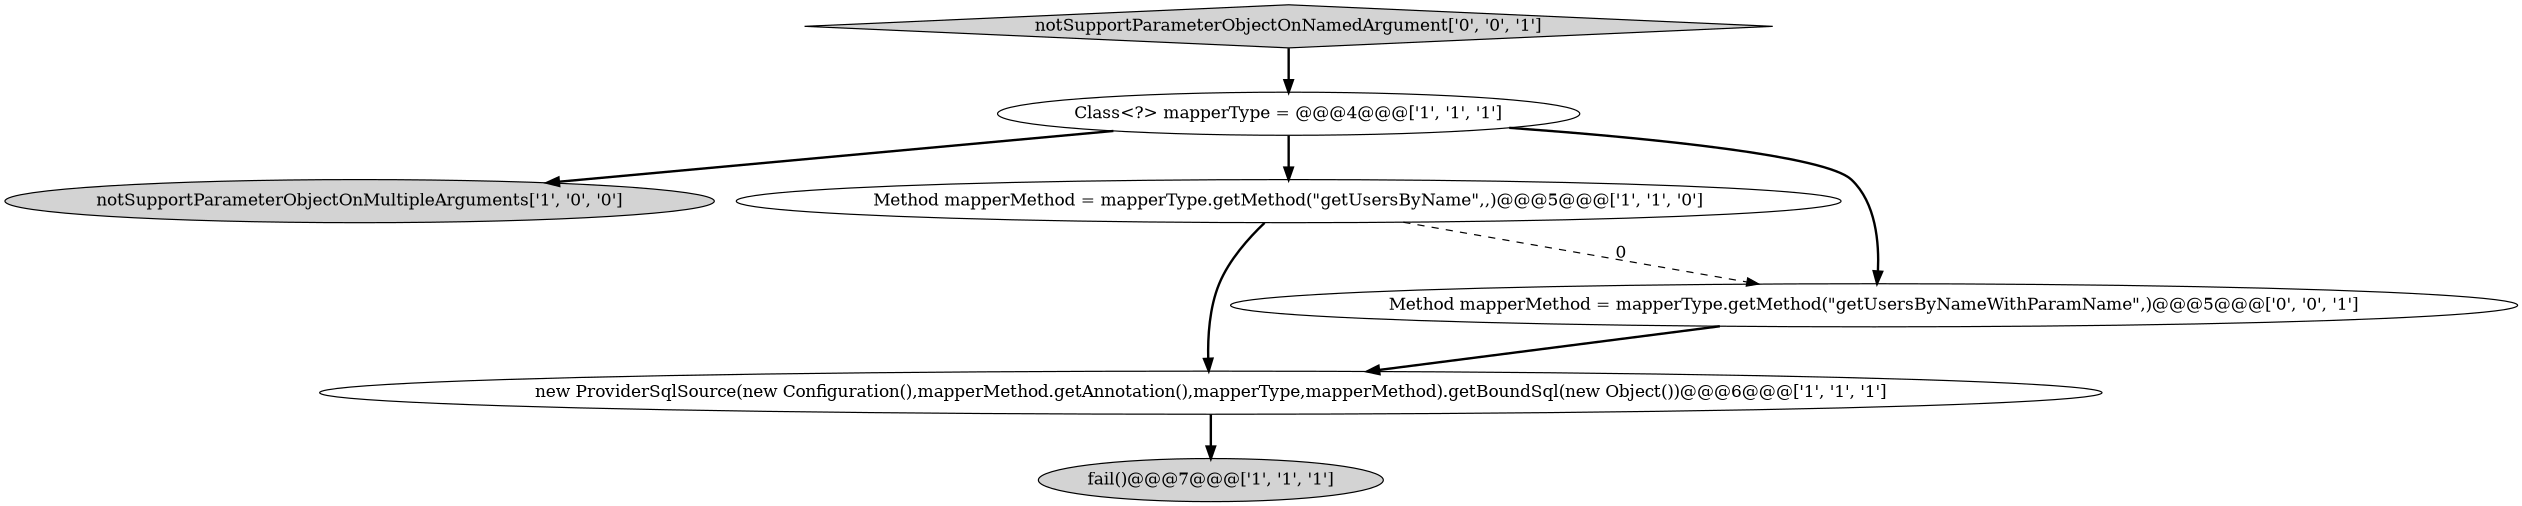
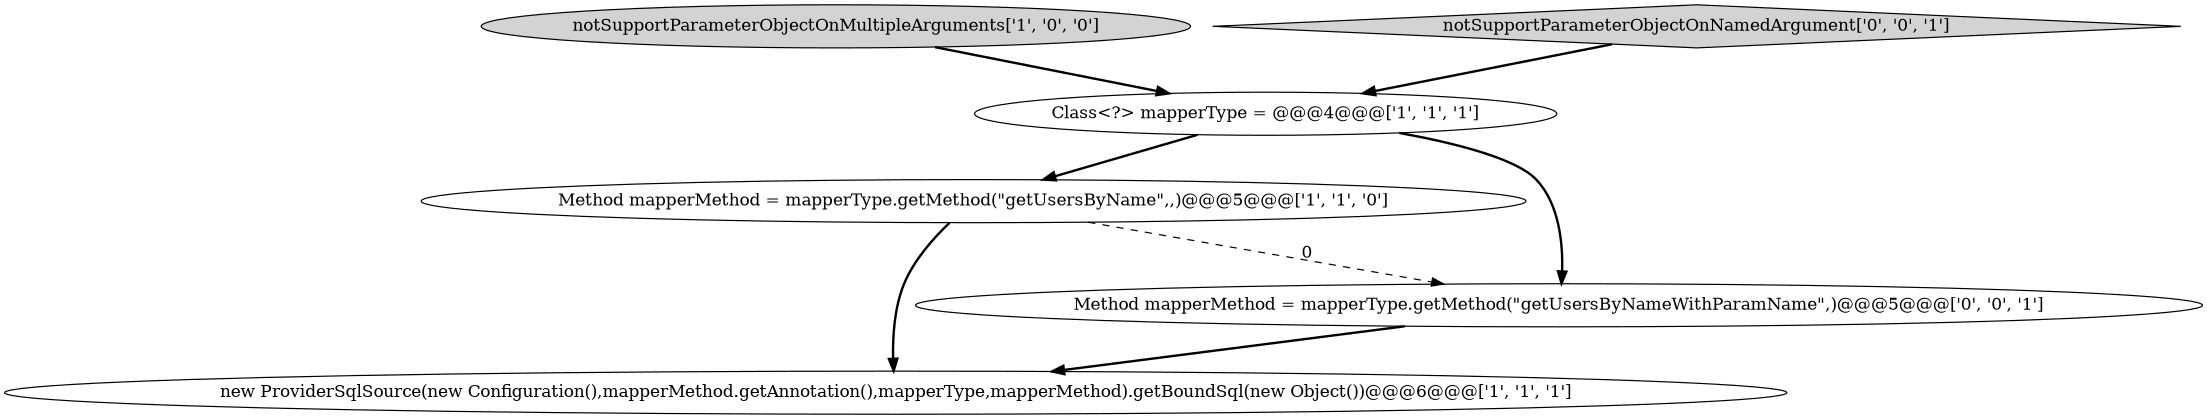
(836, 156) -> (1046, 69)
(1211, 480) -> none
